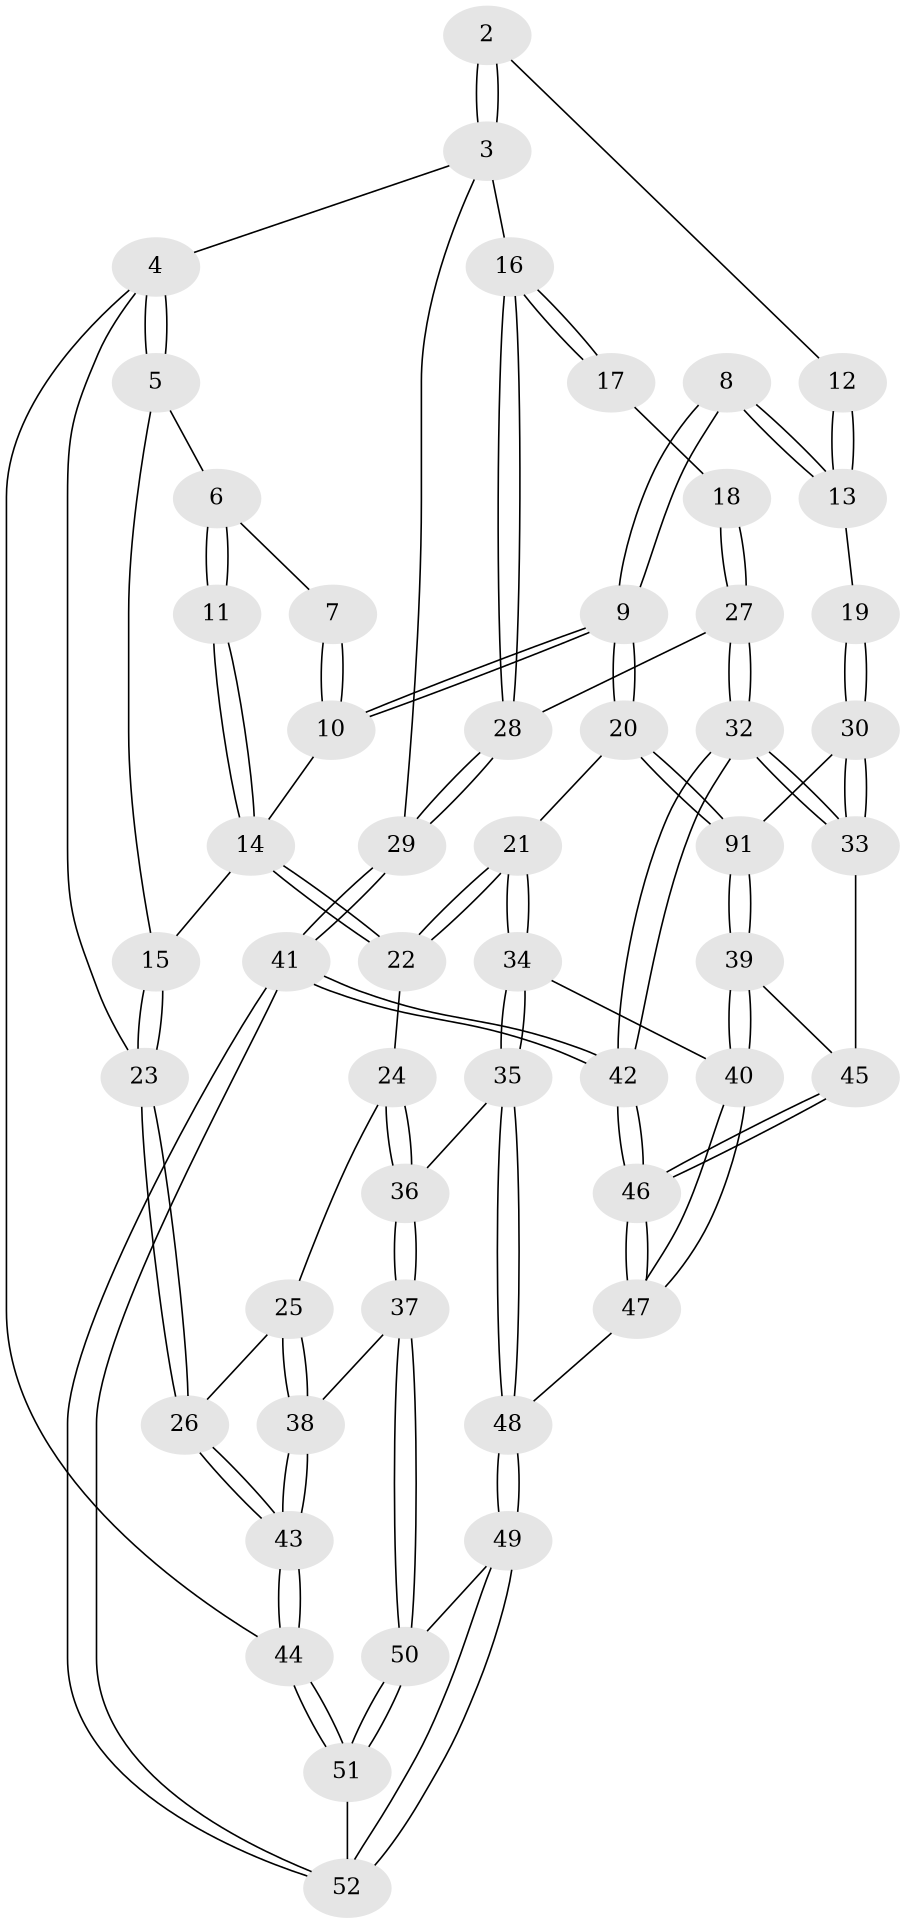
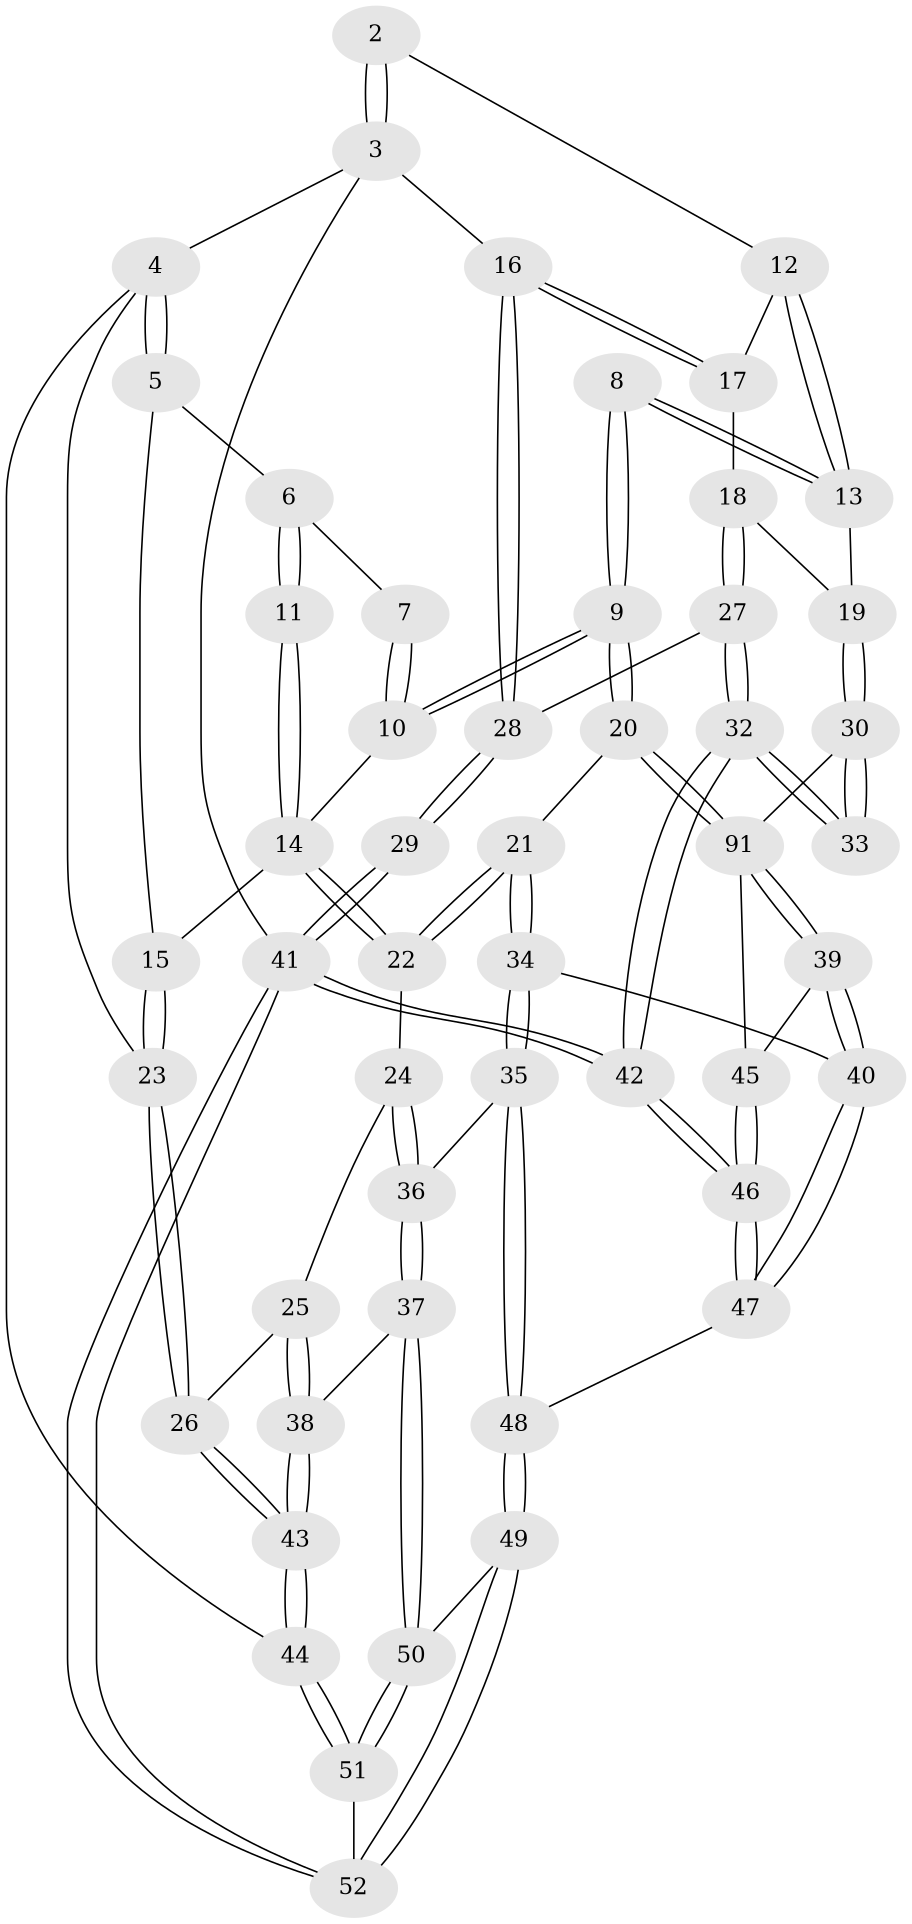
none -> (759, 325)
(421, 494) -> (206, 547)
none -> (793, 557)
(856, 962) -> (743, 962)
